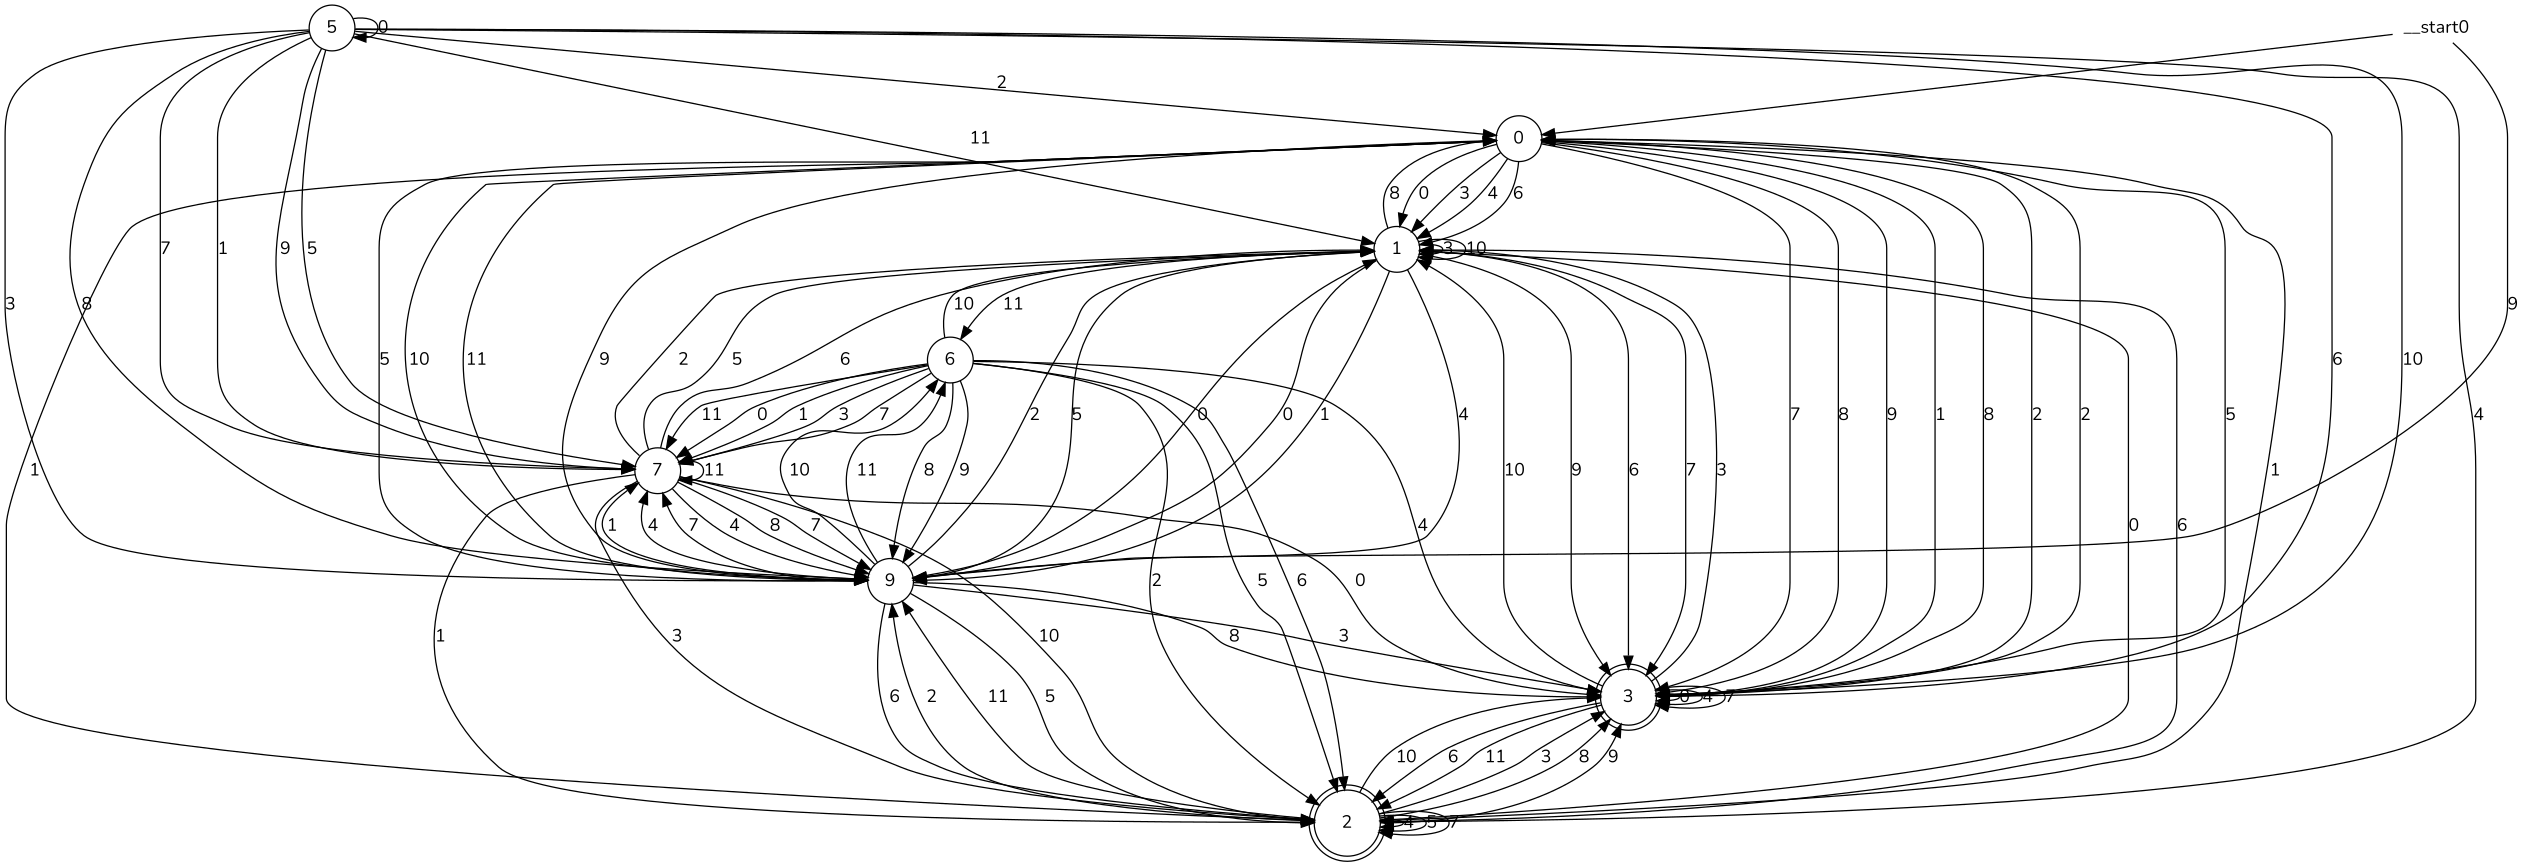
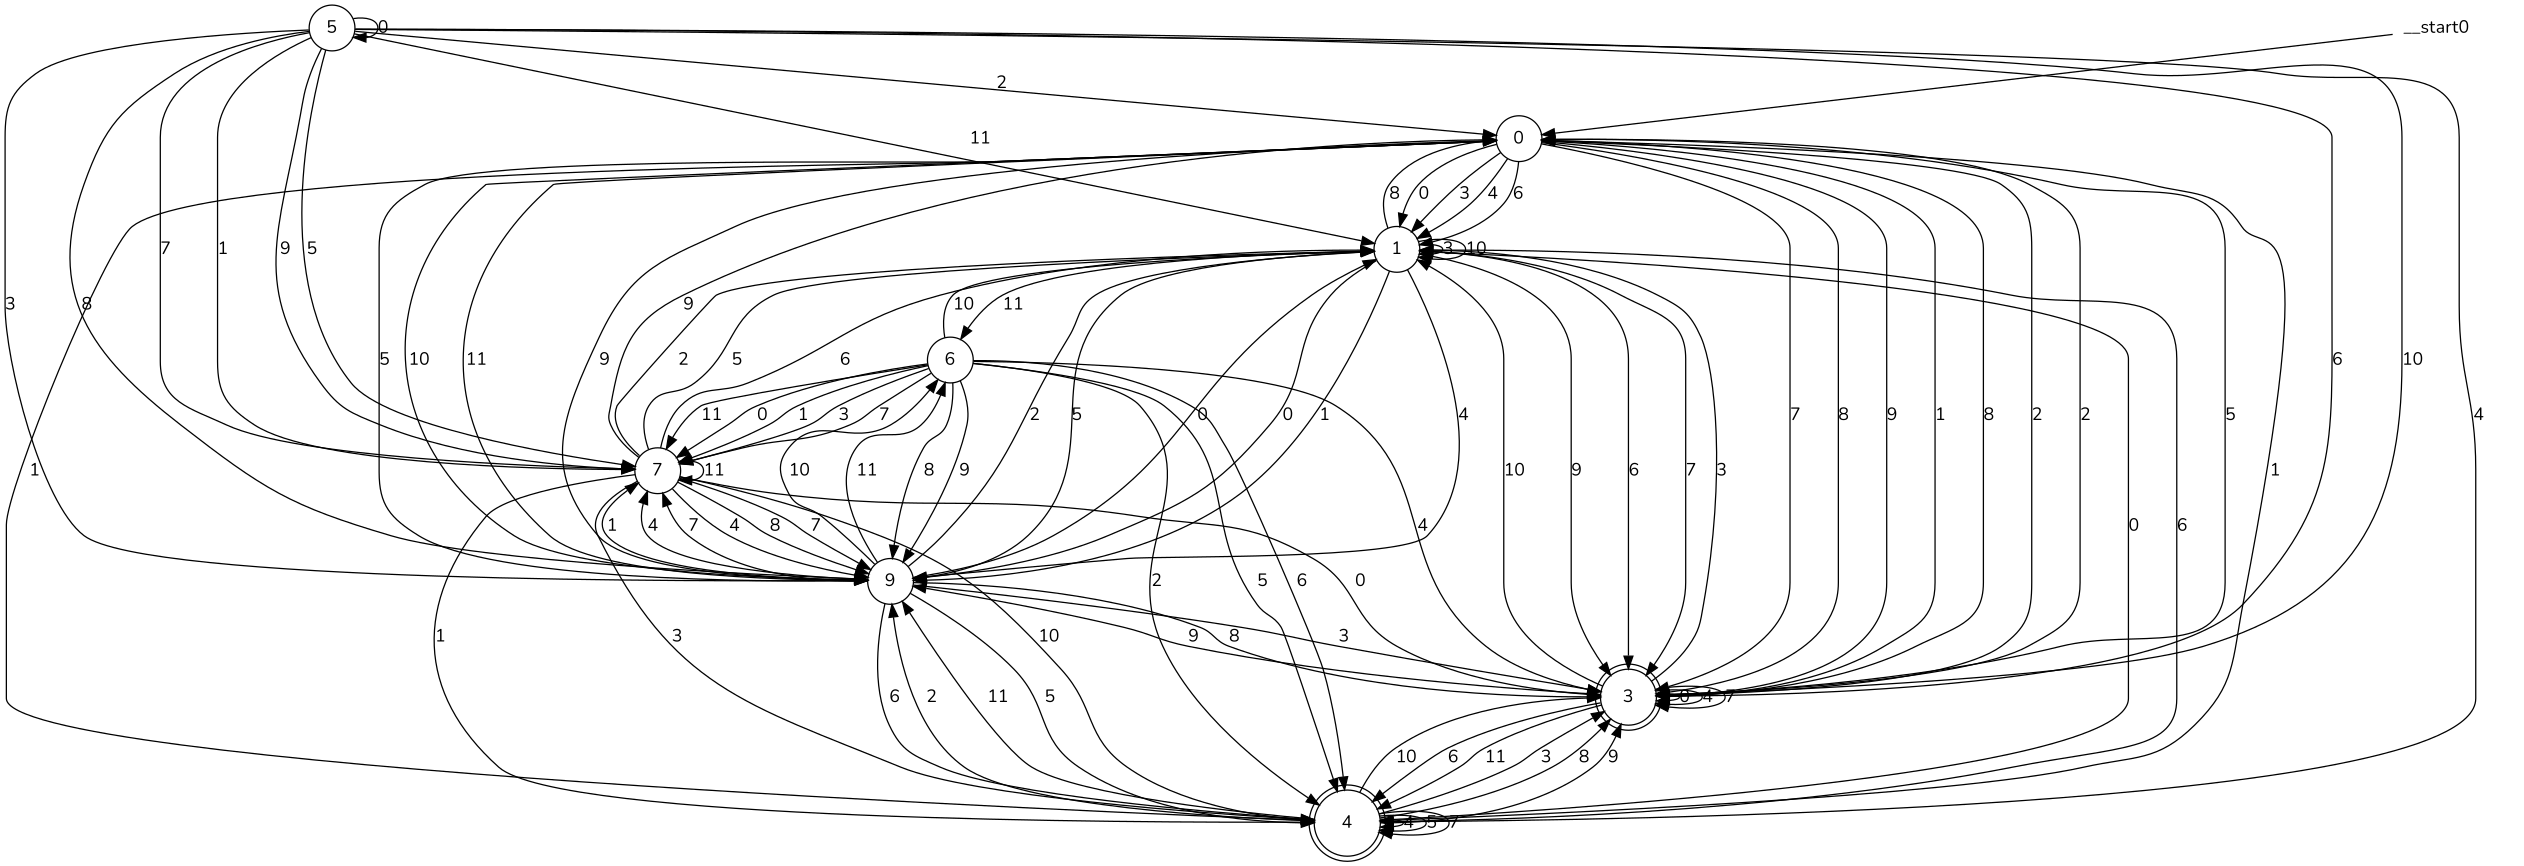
none -> (976, 197)
(1902, 550) -> (1210, 650)
(1347, 823) -> (1347, 823)
